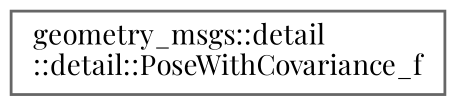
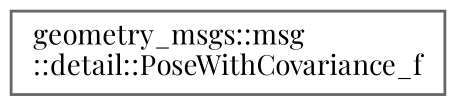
(228, 53) -> (228, 53)
